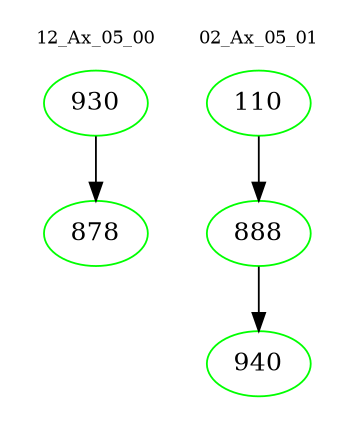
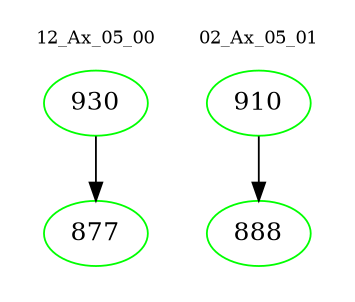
(259, 103) -> (259, 103)
(96, 233) -> (96, 233)
(259, 364) -> none
